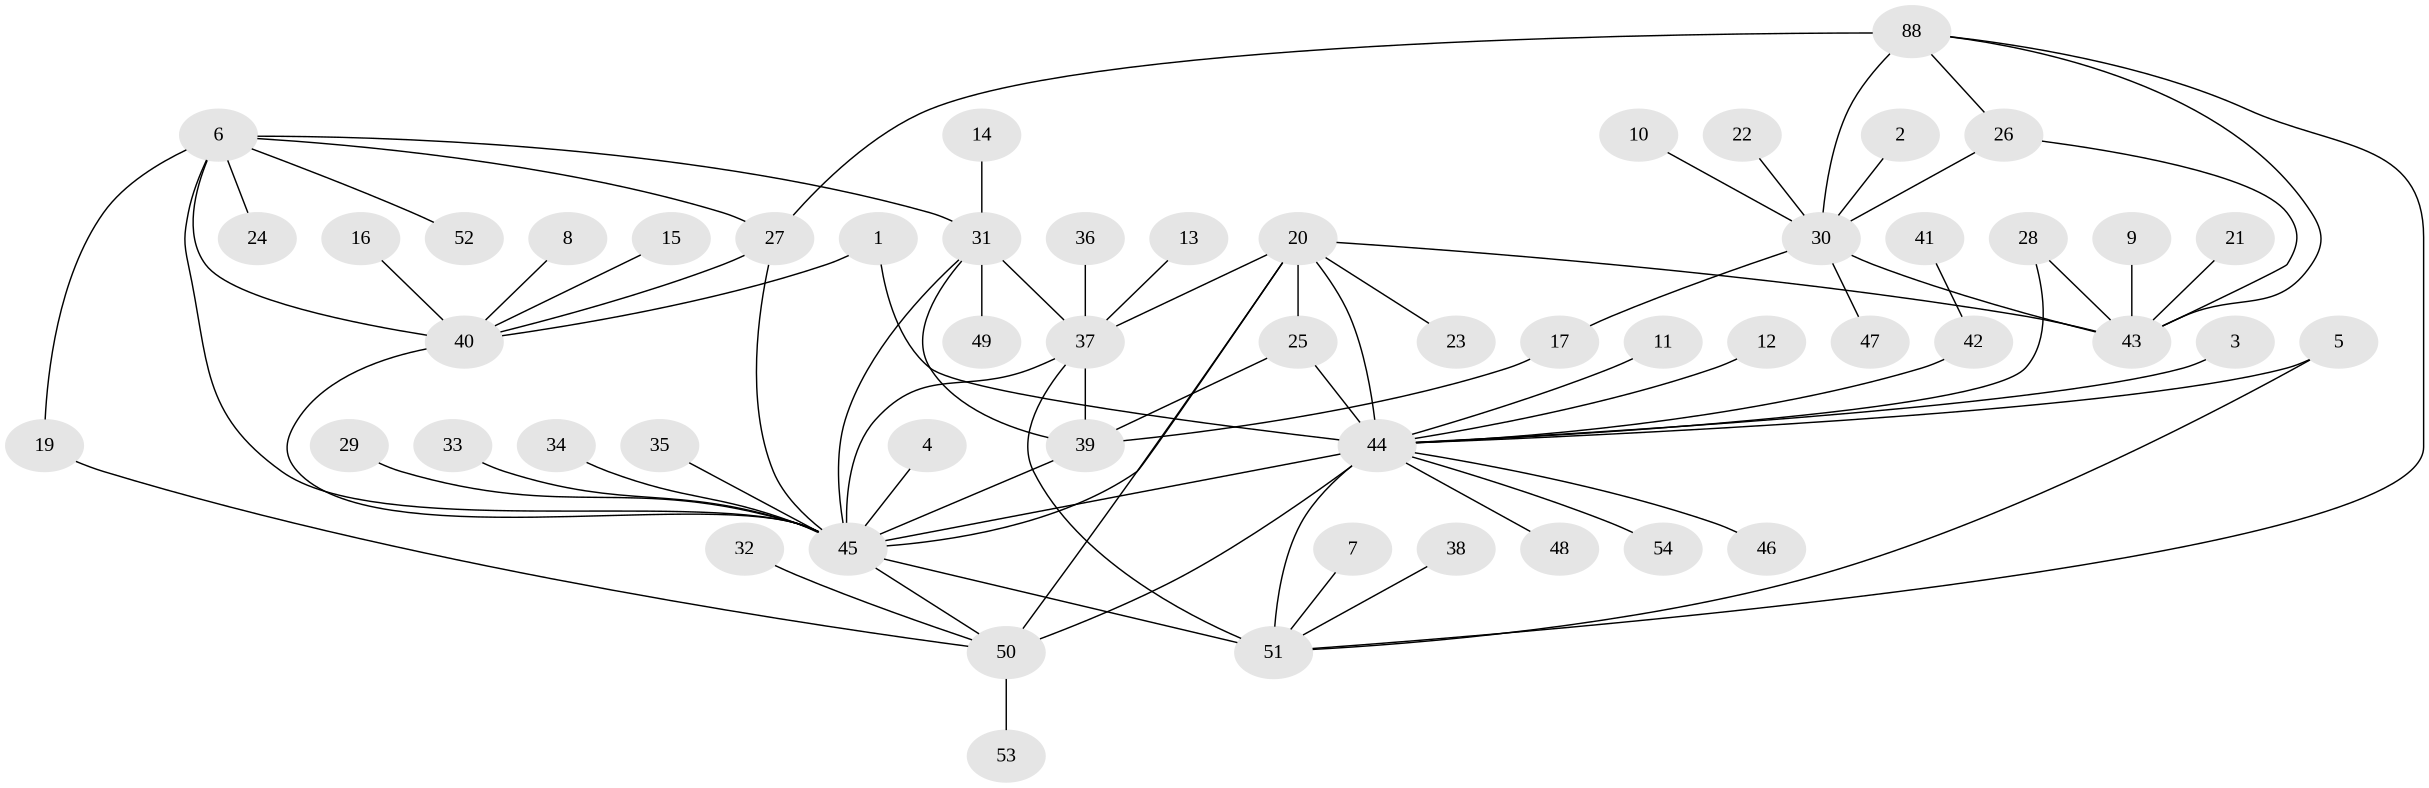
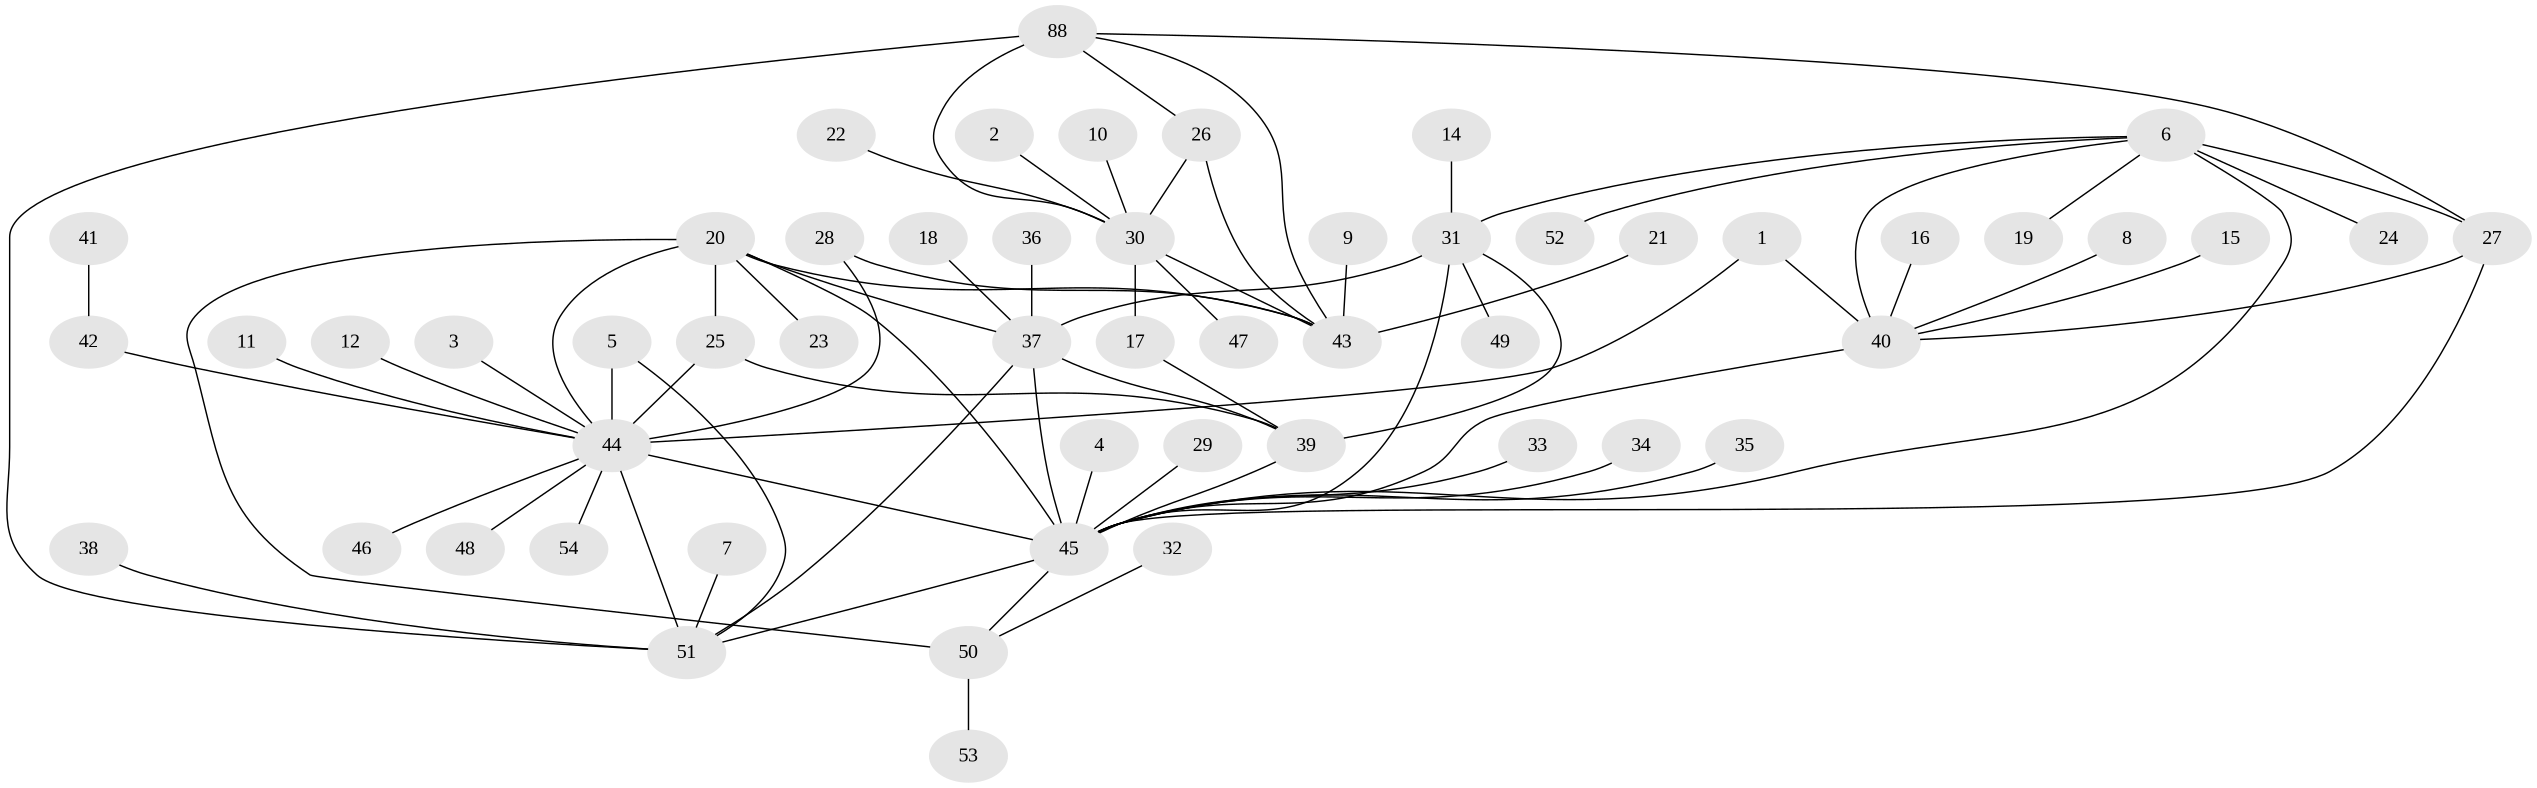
(1189, 239) -> (928, 239)
(1203, 565) -> none
(518, 572) -> none
